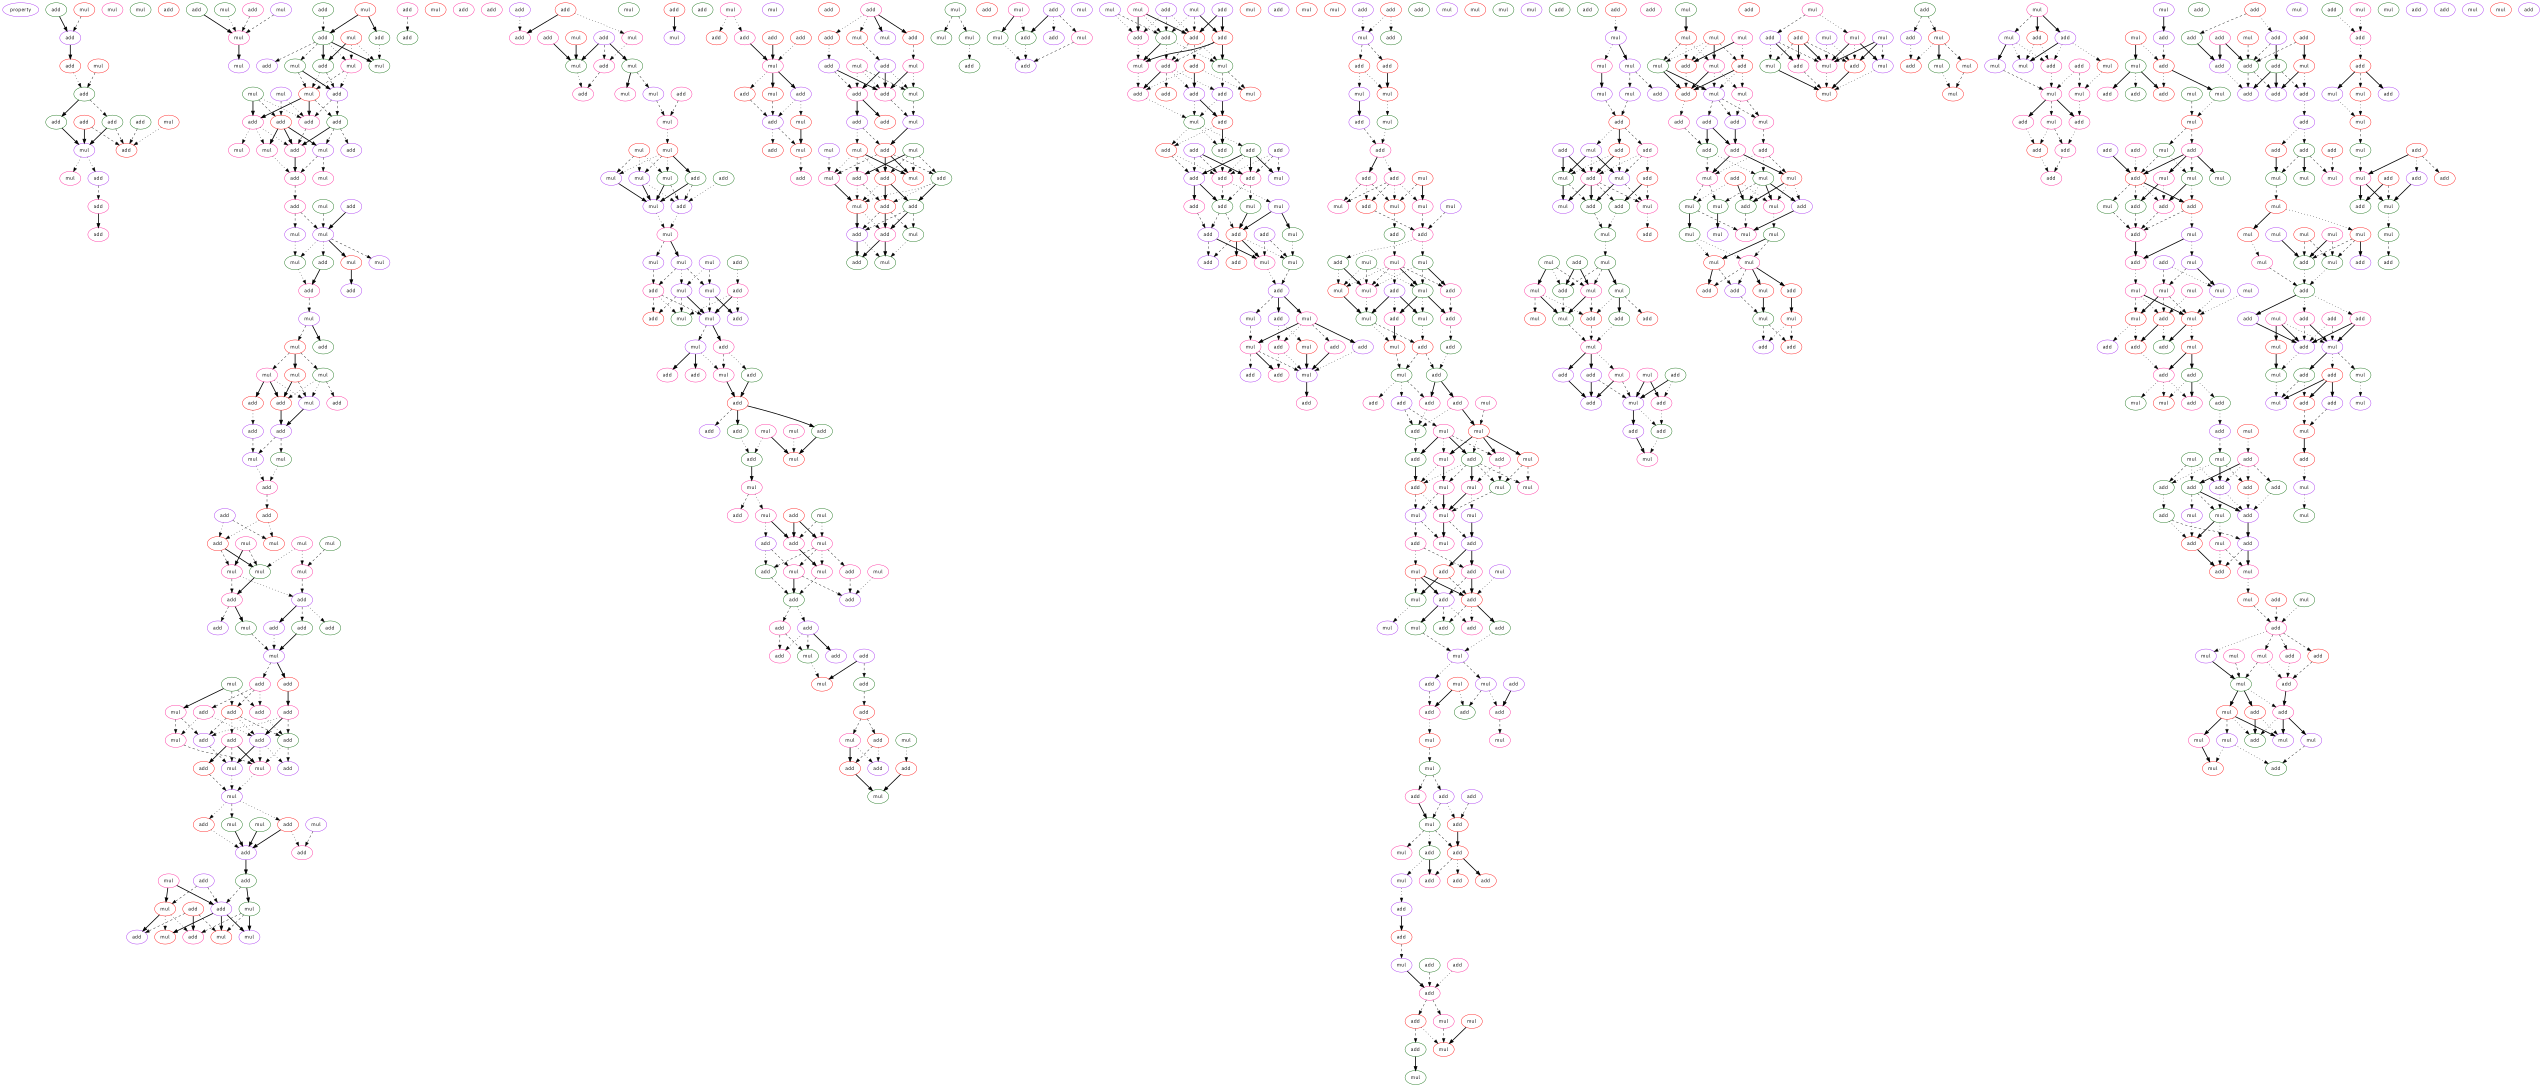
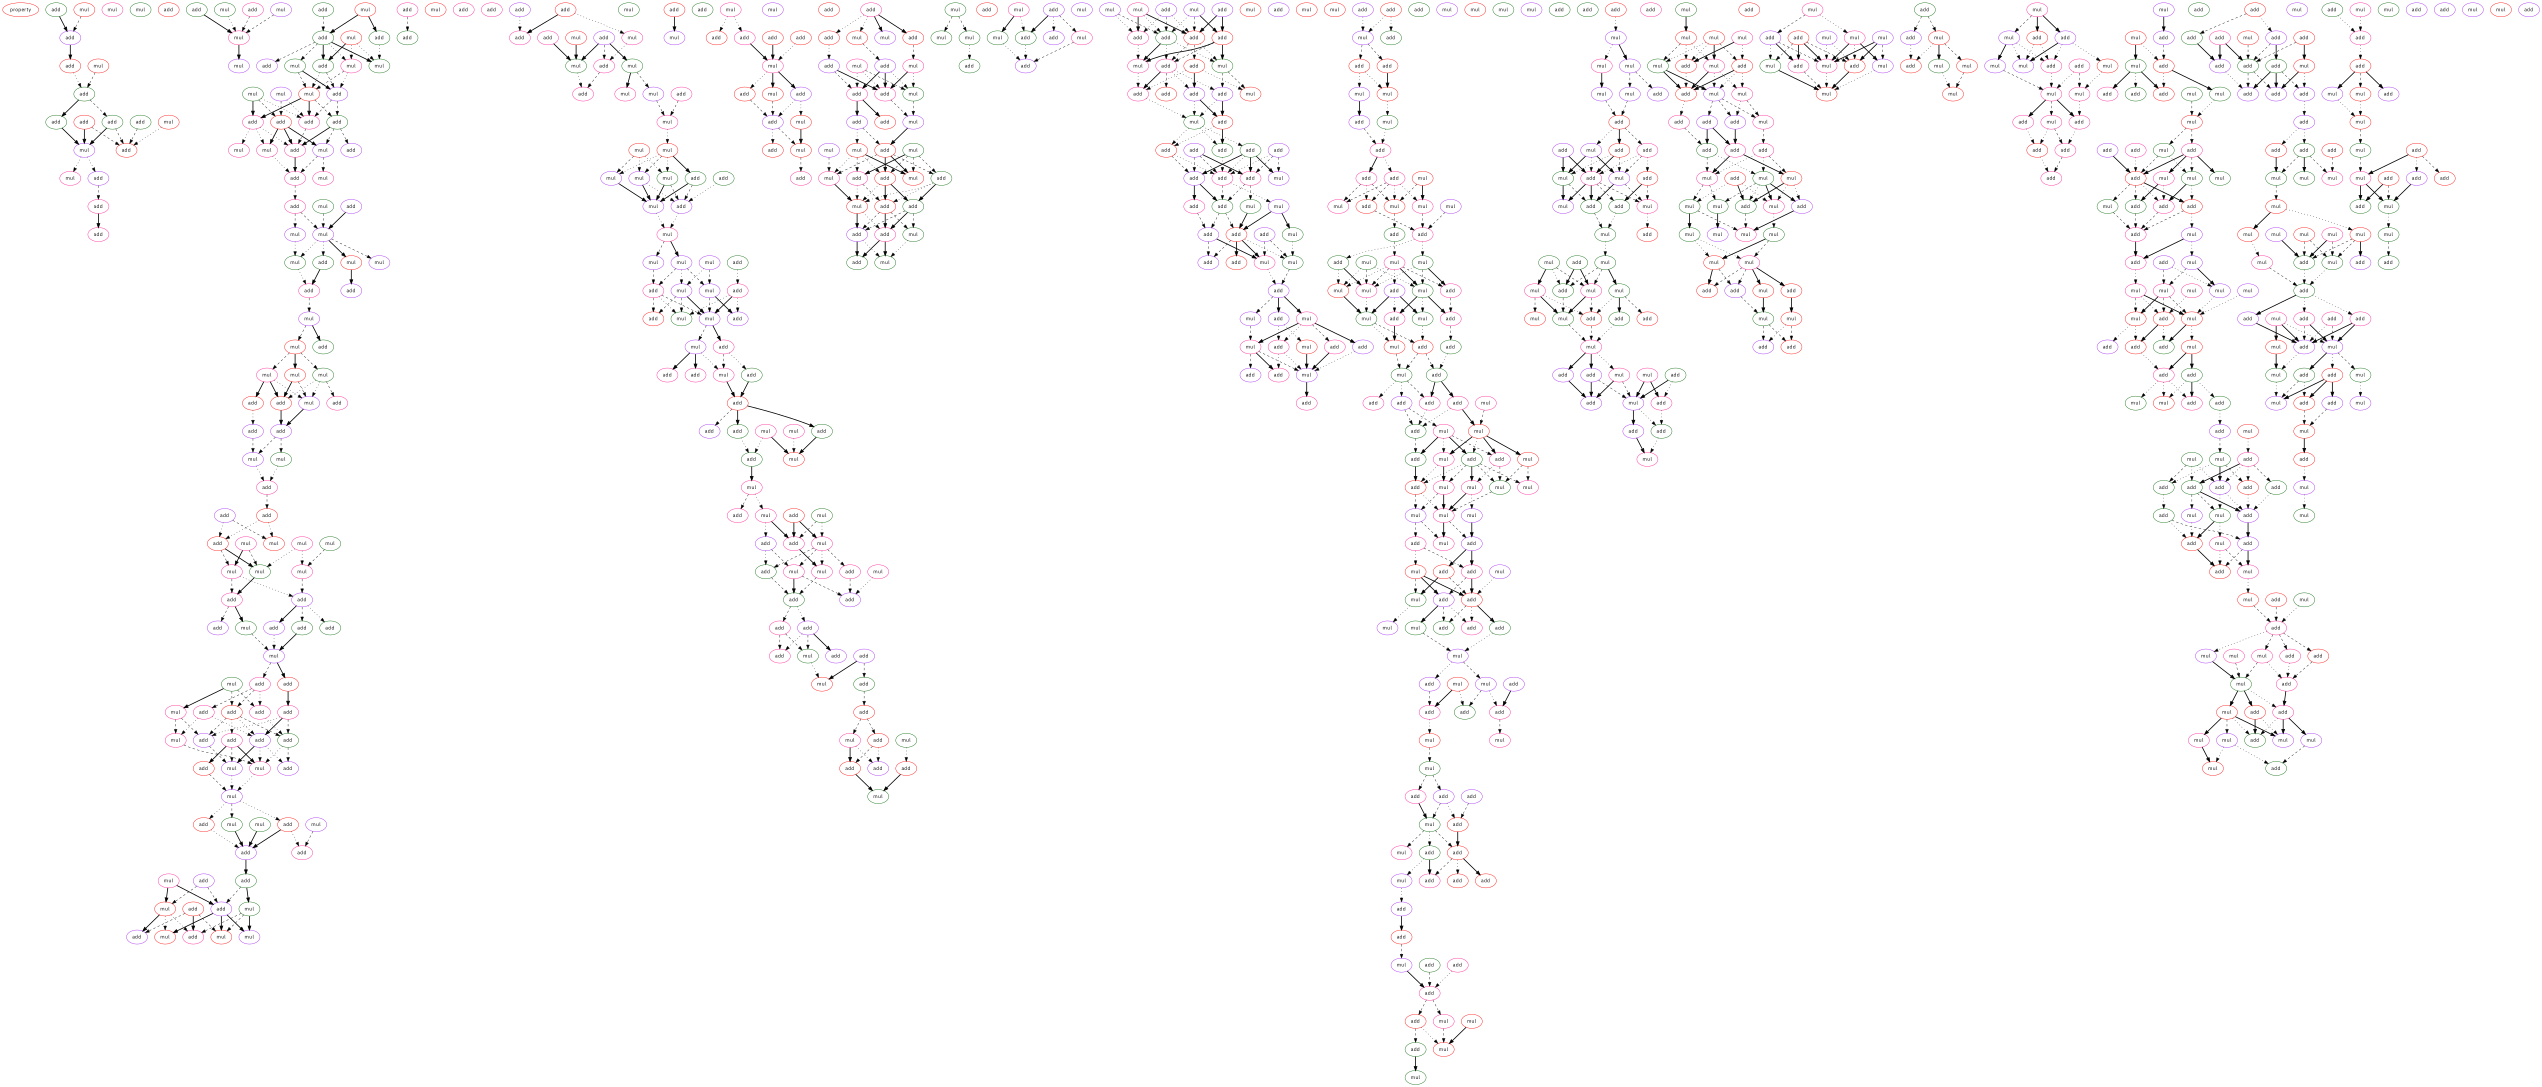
(21, 10) -> (21, 10)
